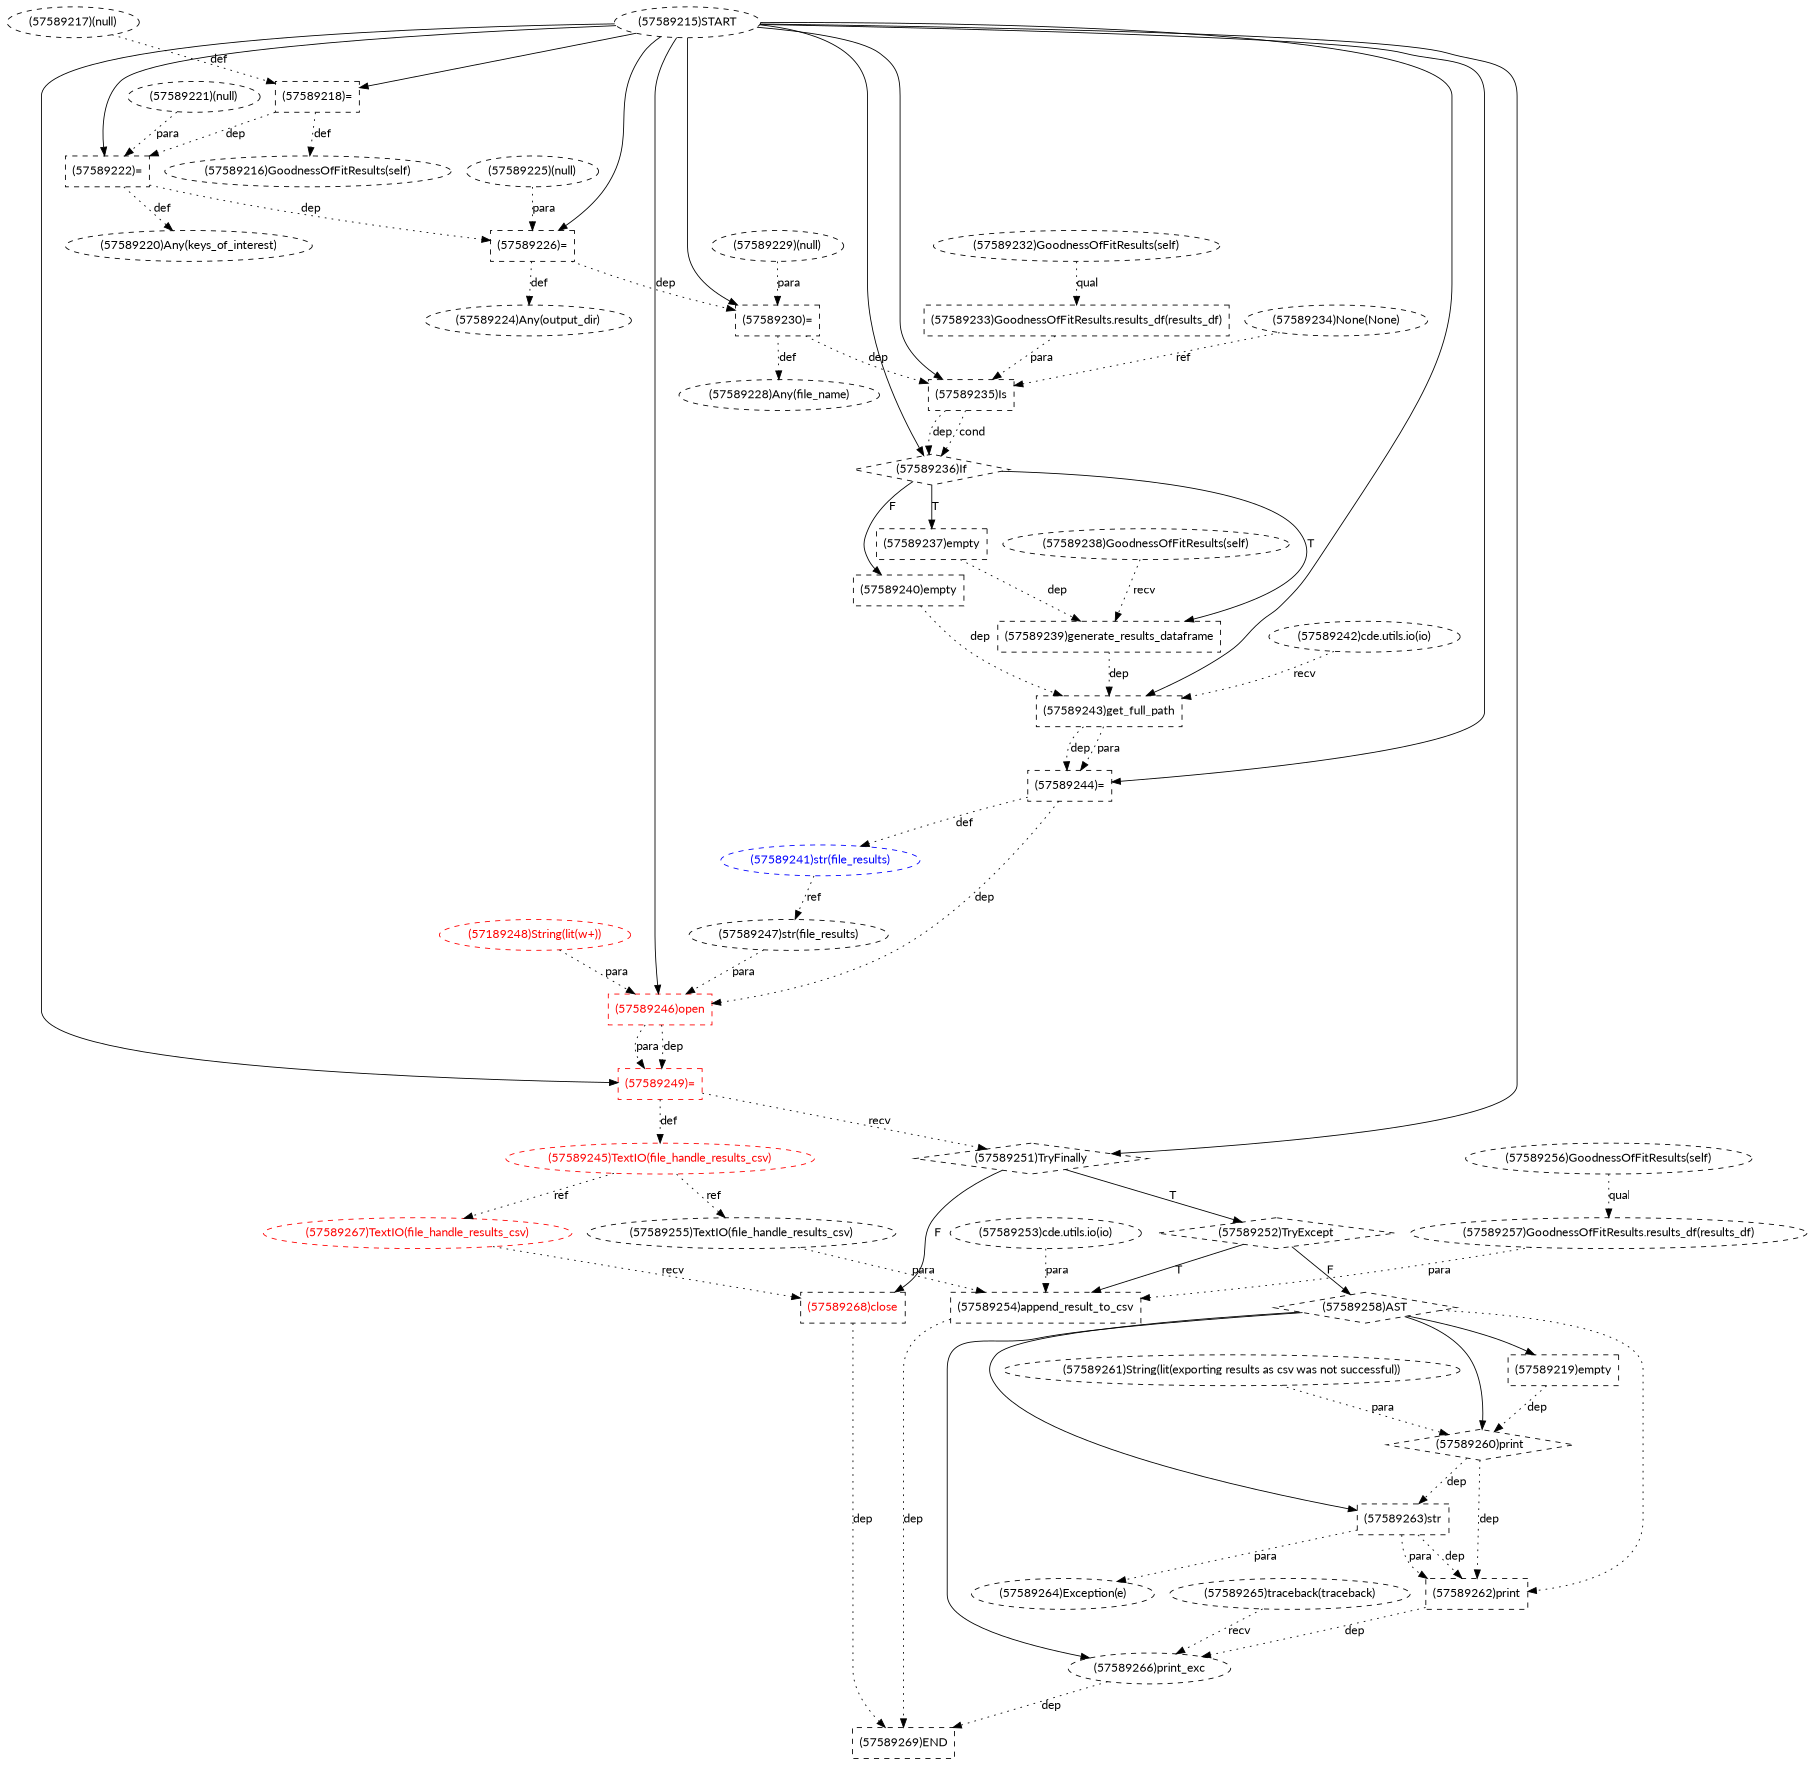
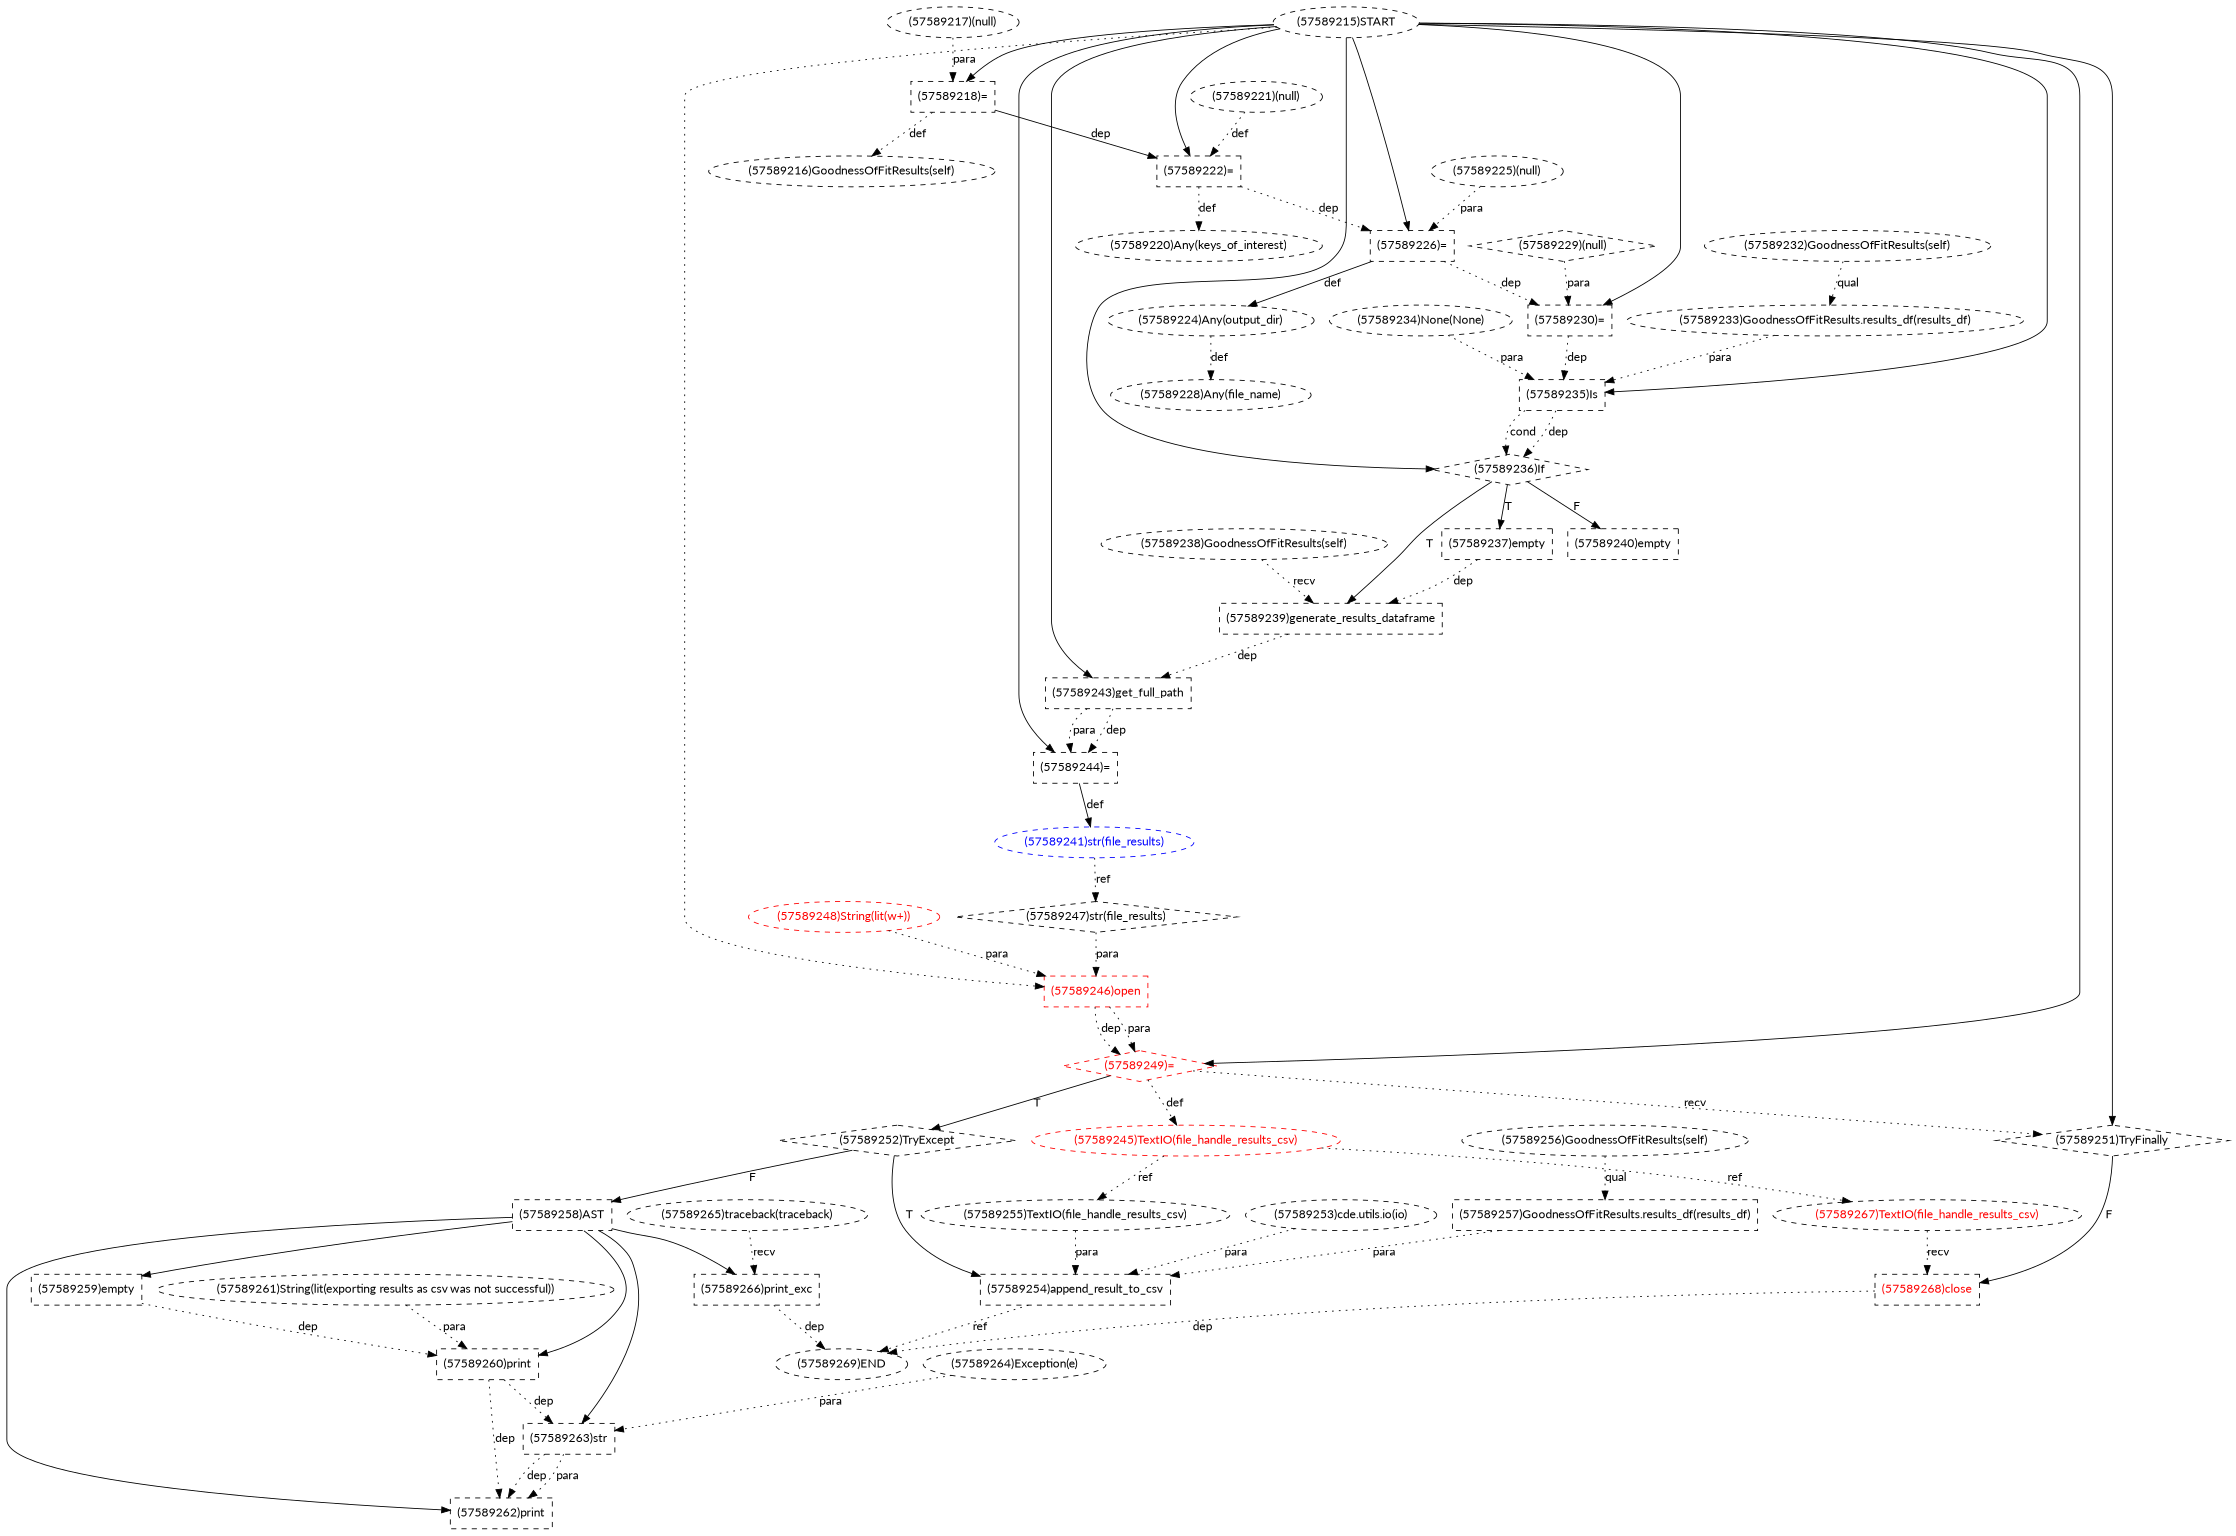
(219, 60) -> (964, 60)
(216, 133) -> (1072, 133)
(168, 134) -> (1240, 134)
(778, 246) -> (1563, 246)
(531, 279) -> (1314, 282)
(1077, 320) -> (1825, 320)
(778, 353) -> (1211, 353)
(1184, 358) -> (1512, 358)
(655, 509) -> (685, 389)
(1365, 637) -> none
(981, 659) -> none
(948, 819) -> (1084, 801)
(535, 935) -> (844, 917)
(789, 935) -> (1096, 917)
(912, 940) -> none
(660, 1084) -> (1140, 1066)
(1150, 1195) -> (1025, 1101)
(418, 1233) -> (1927, 1215)
(1609, 1233) -> (1605, 1215)
(1365, 1308) -> (562, 1215)
(1563, 1370) -> (87, 1290)
(1643, 1404) -> (7, 1329)
(1480, 1445) -> (488, 1364)
(913, 1519) -> (980, 1327)
(1241, 1555) -> (787, 1402)
(1318, 1632) -> none
(1149, 1668) -> (757, 1290)
(903, 1743) -> (842, 1364)
